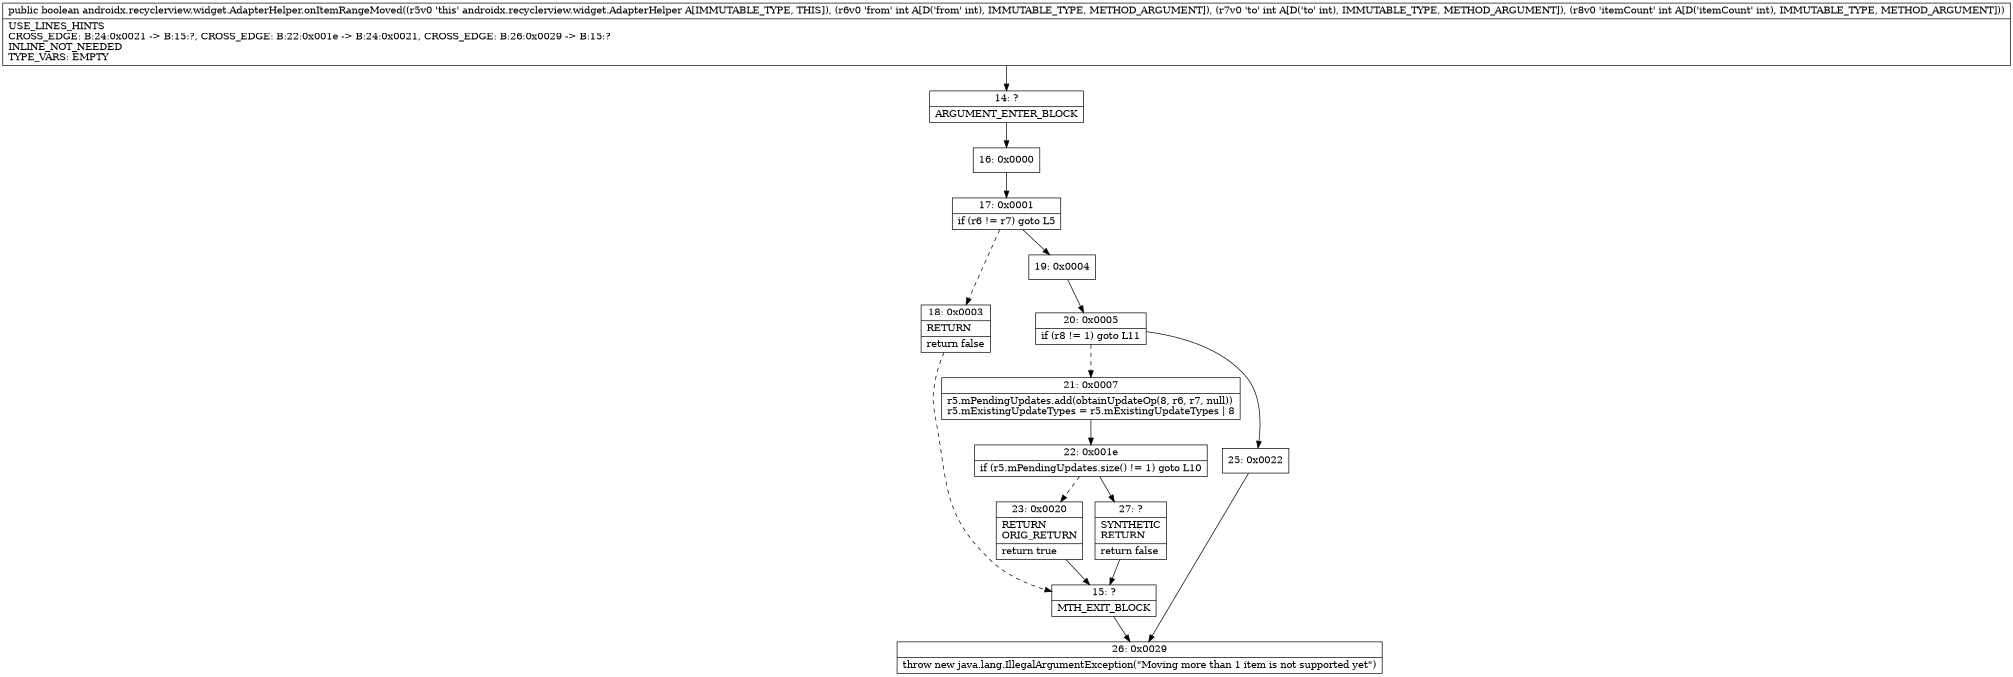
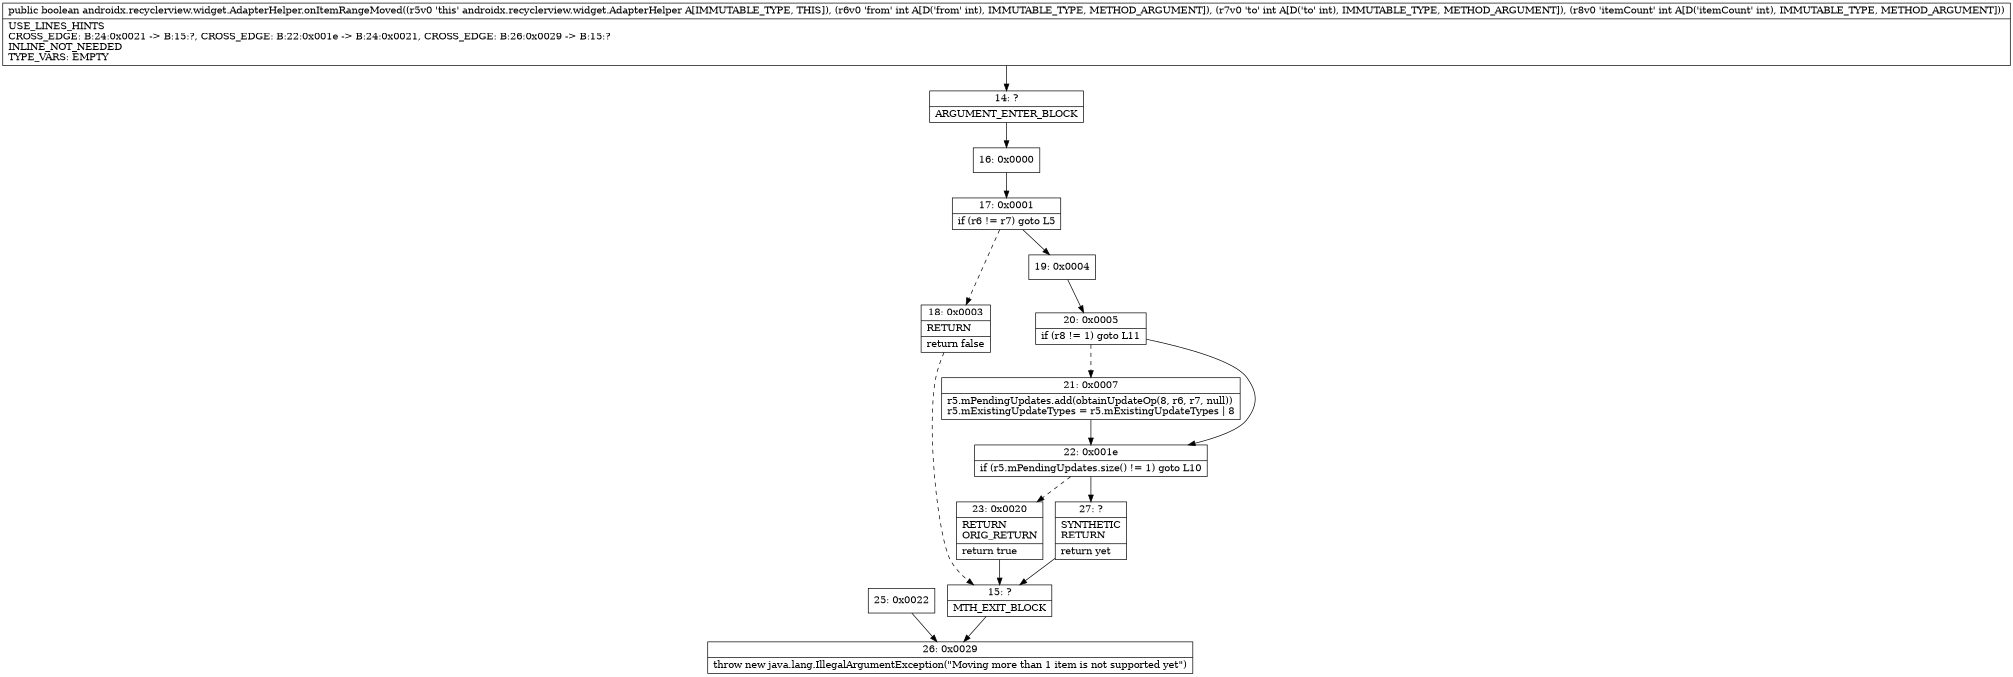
(1230, 362) -> (1245, 376)
(1130, 551) -> (1086, 551)
